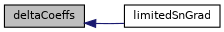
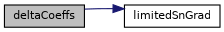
(110, 24) -> (99, 9)
